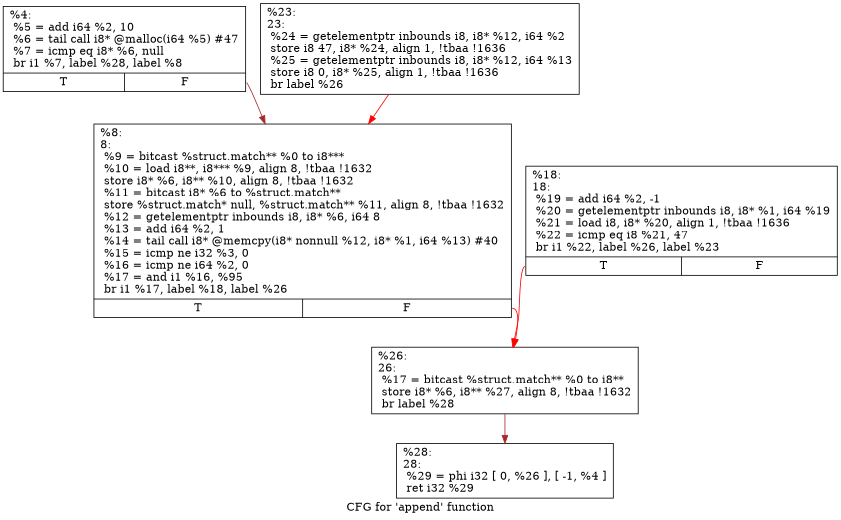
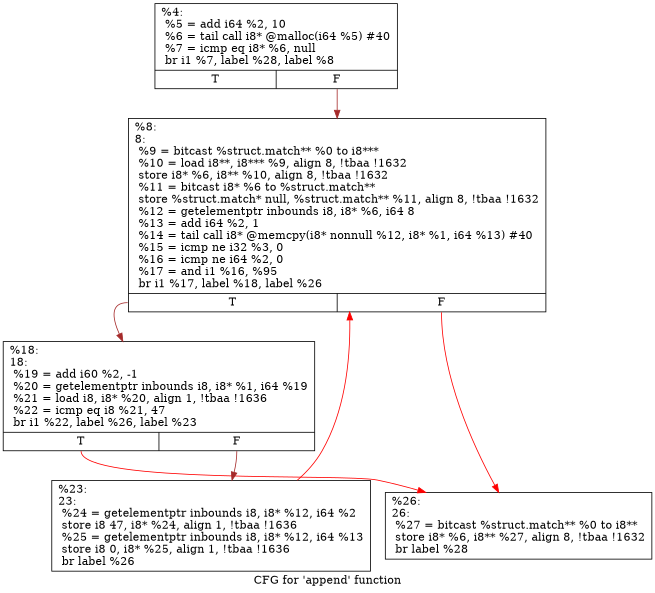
(124, 39) -> (276, 37)
(596, 199) -> (74, 374)
none -> (114, 314)
(501, 380) -> (515, 525)
none -> (236, 462)
(505, 471) -> none
